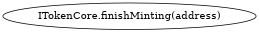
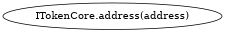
(129, 16) -> (112, 16)
